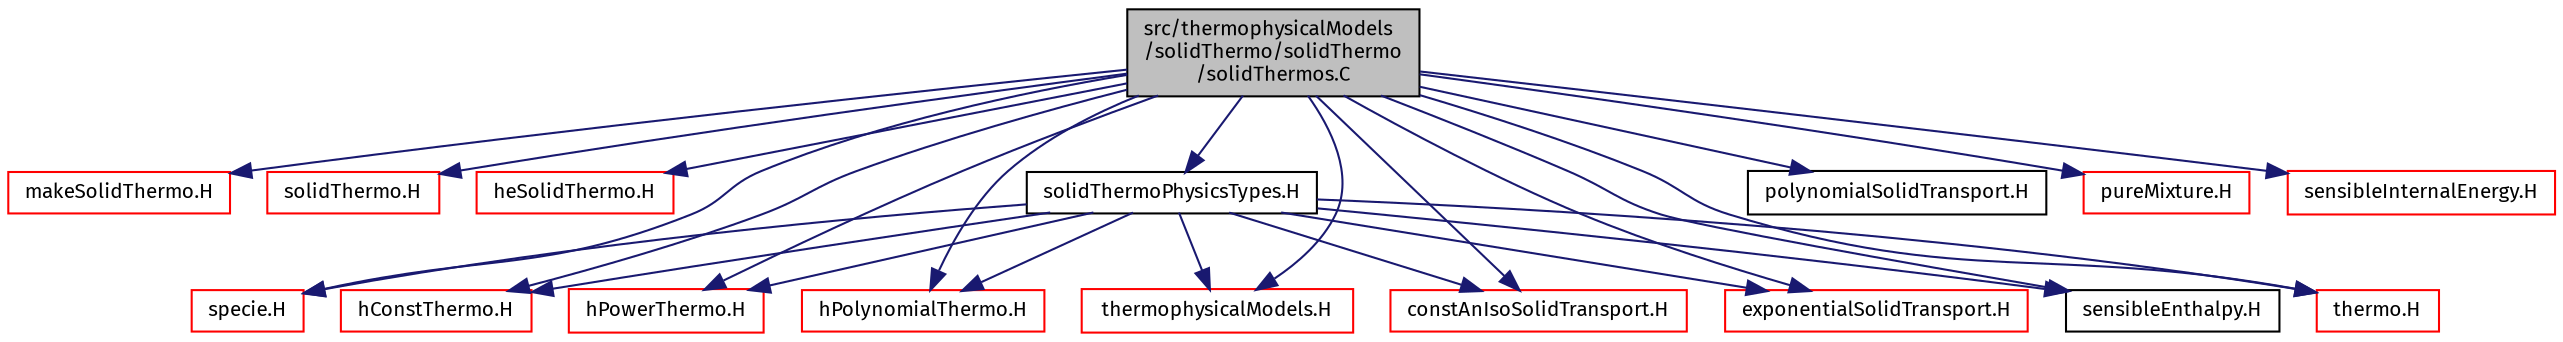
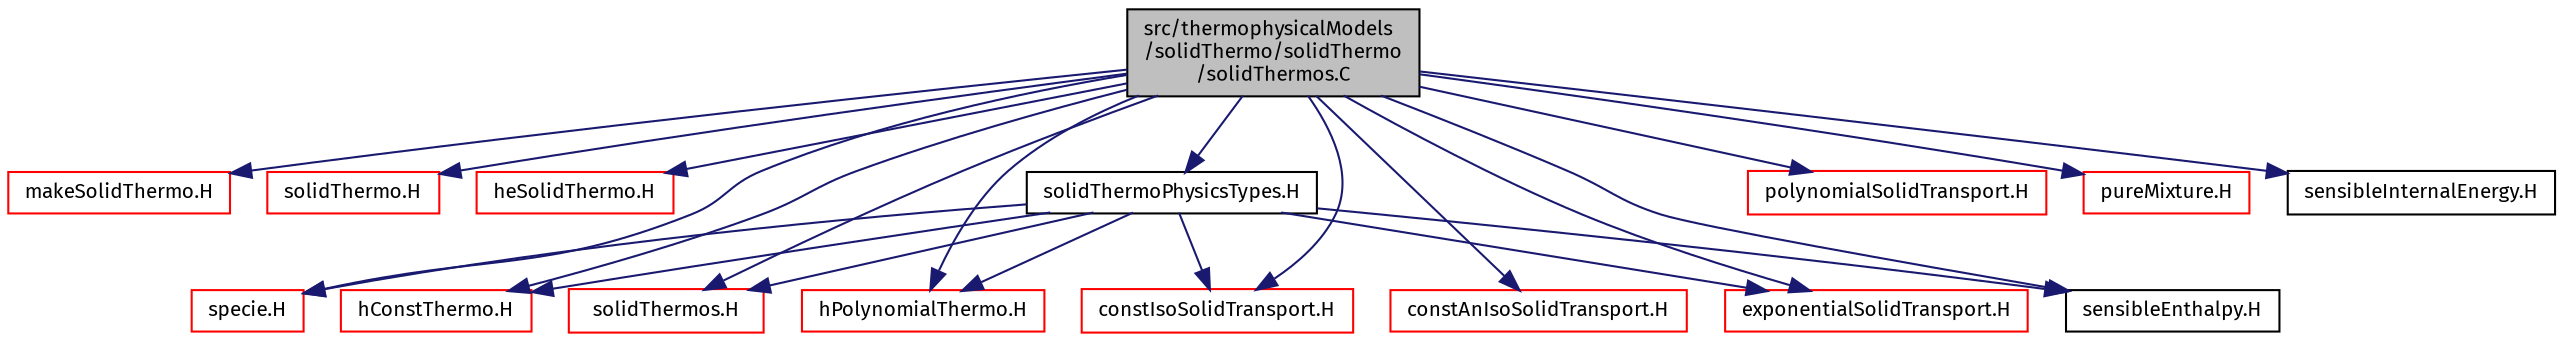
(1897, 193) -> (1897, 193)
(2421, 193) -> (2421, 193)
(1345, 249) -> none
(666, 311) -> (666, 311)
(1217, 311) -> (1217, 311)
(2378, 311) -> none
